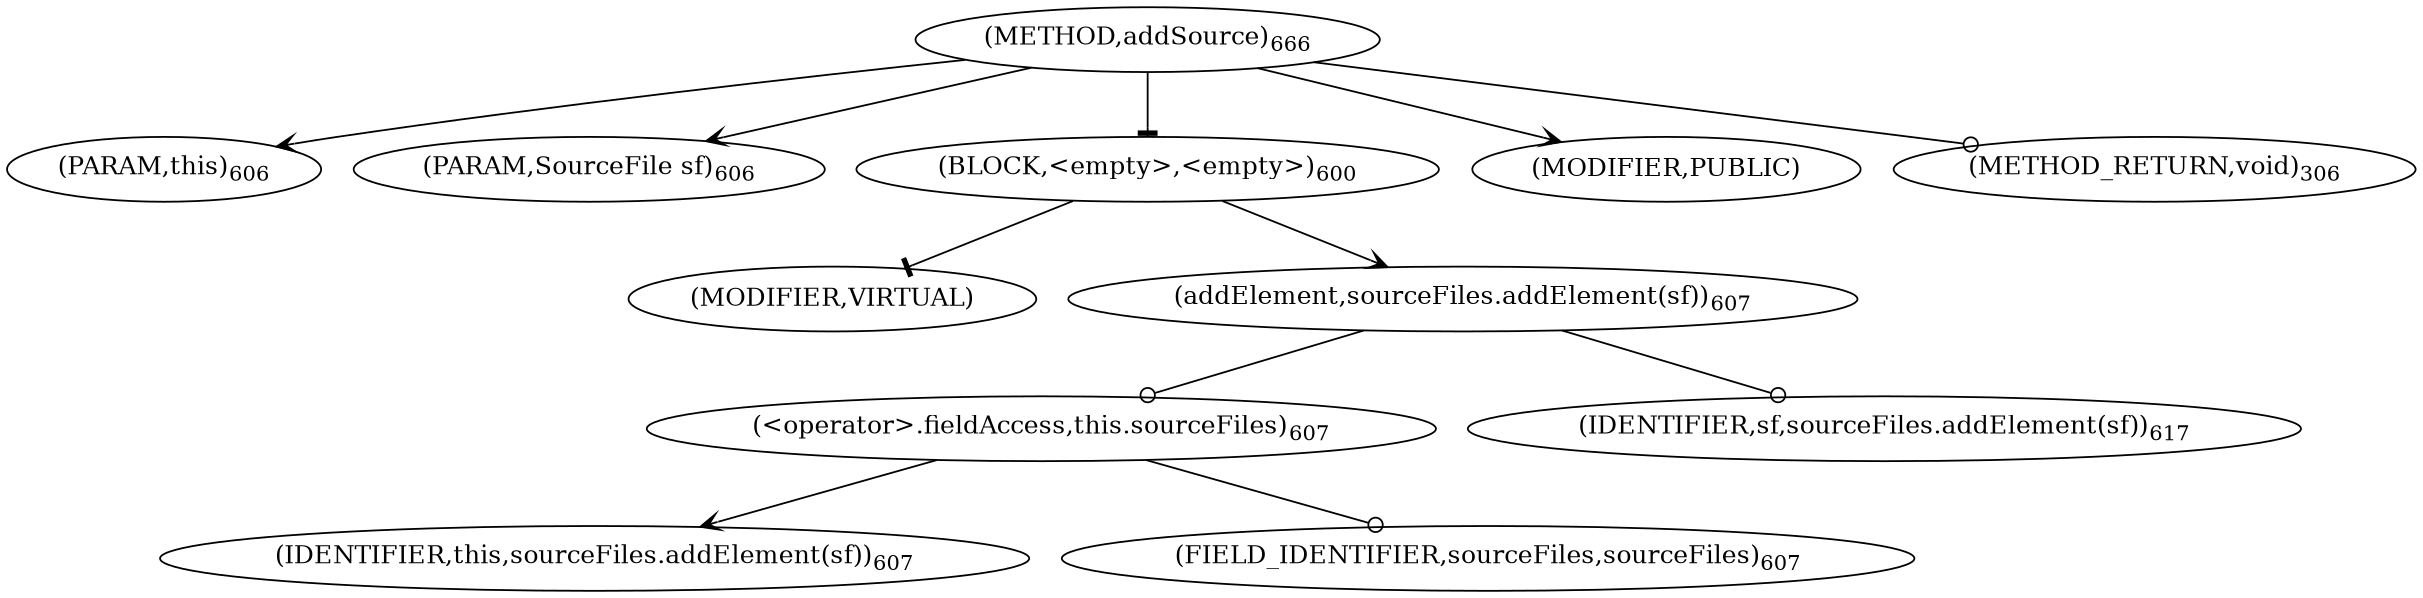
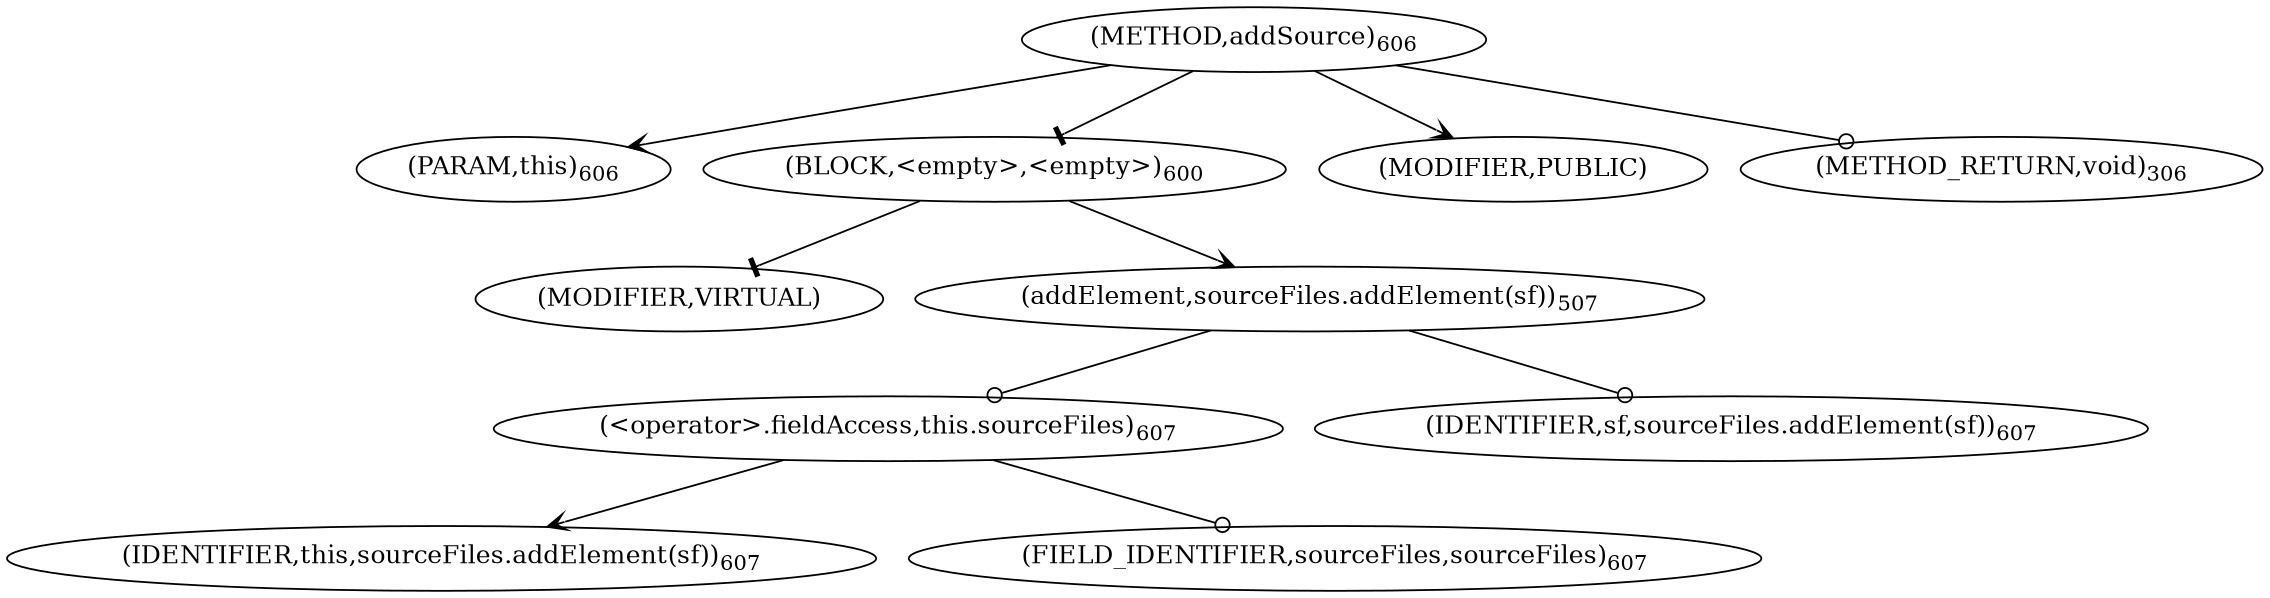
(1291, 37) -> (1397, 37)
(589, 169) -> none
(1731, 296) -> (1578, 296)
(2170, 426) -> (2017, 426)
